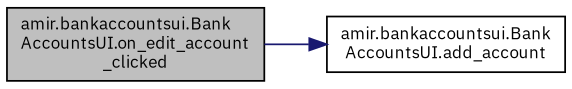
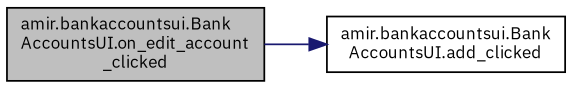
(446, 44) -> (446, 44)
